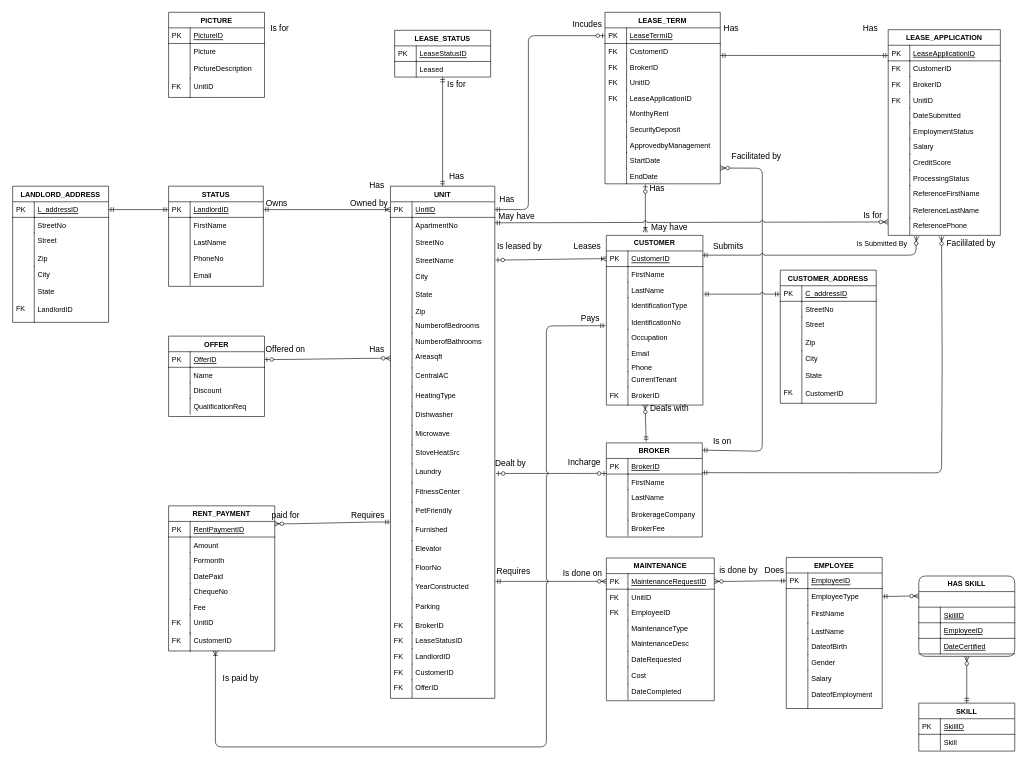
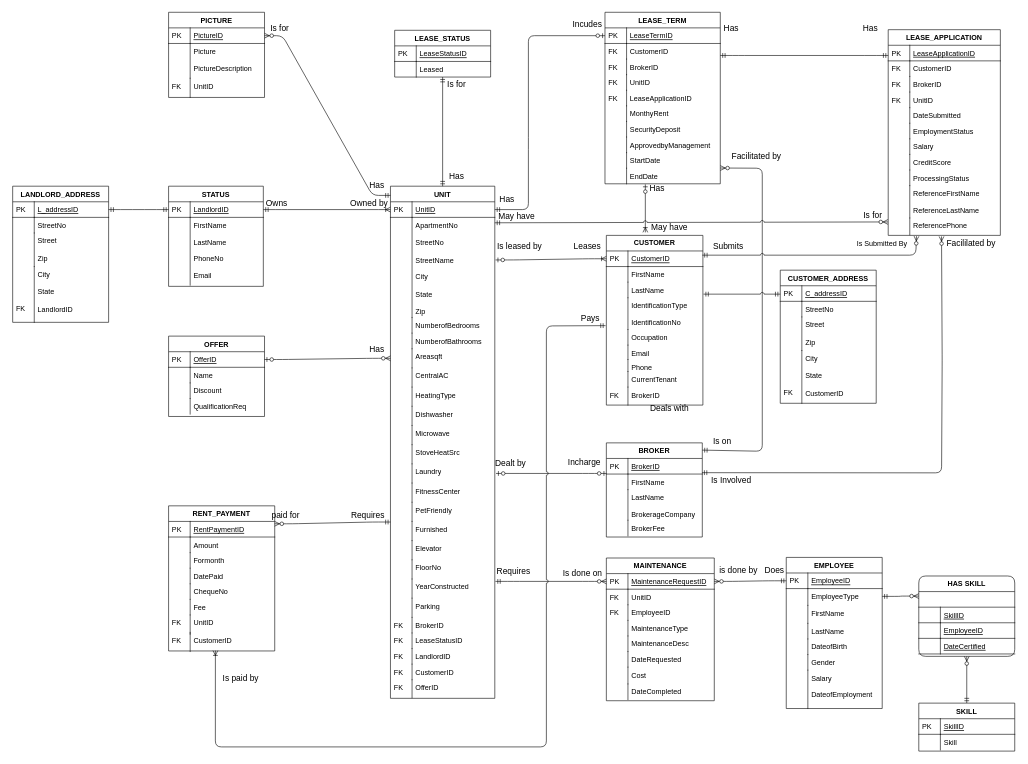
none -> (328, 116)
(285, 350) -> none
(646, 424) -> none
none -> (731, 480)
